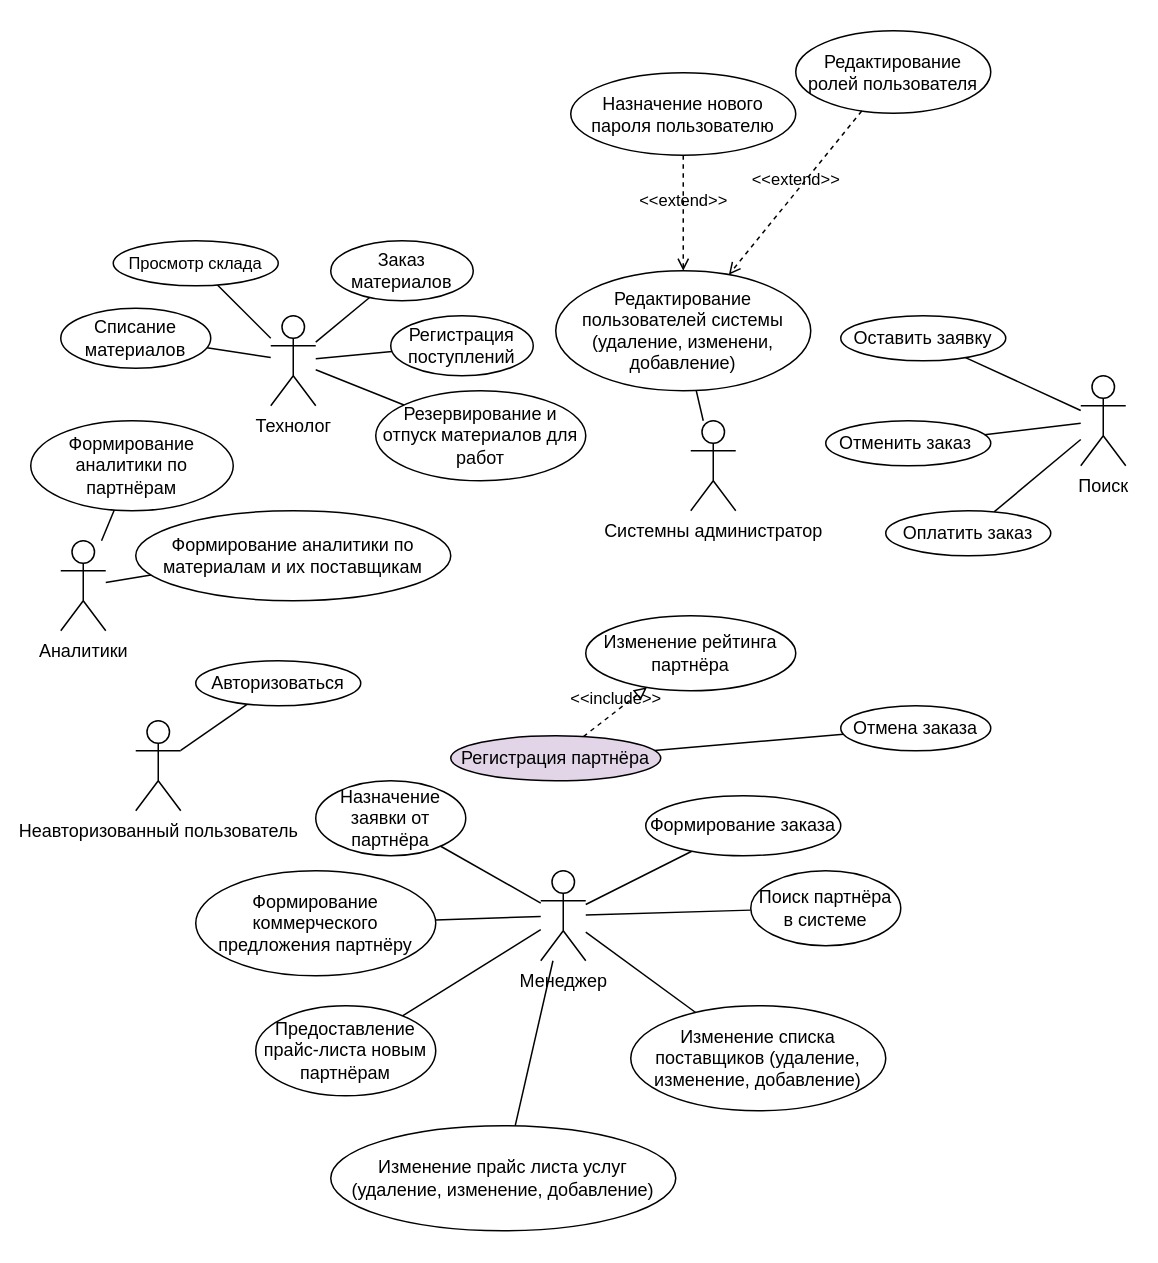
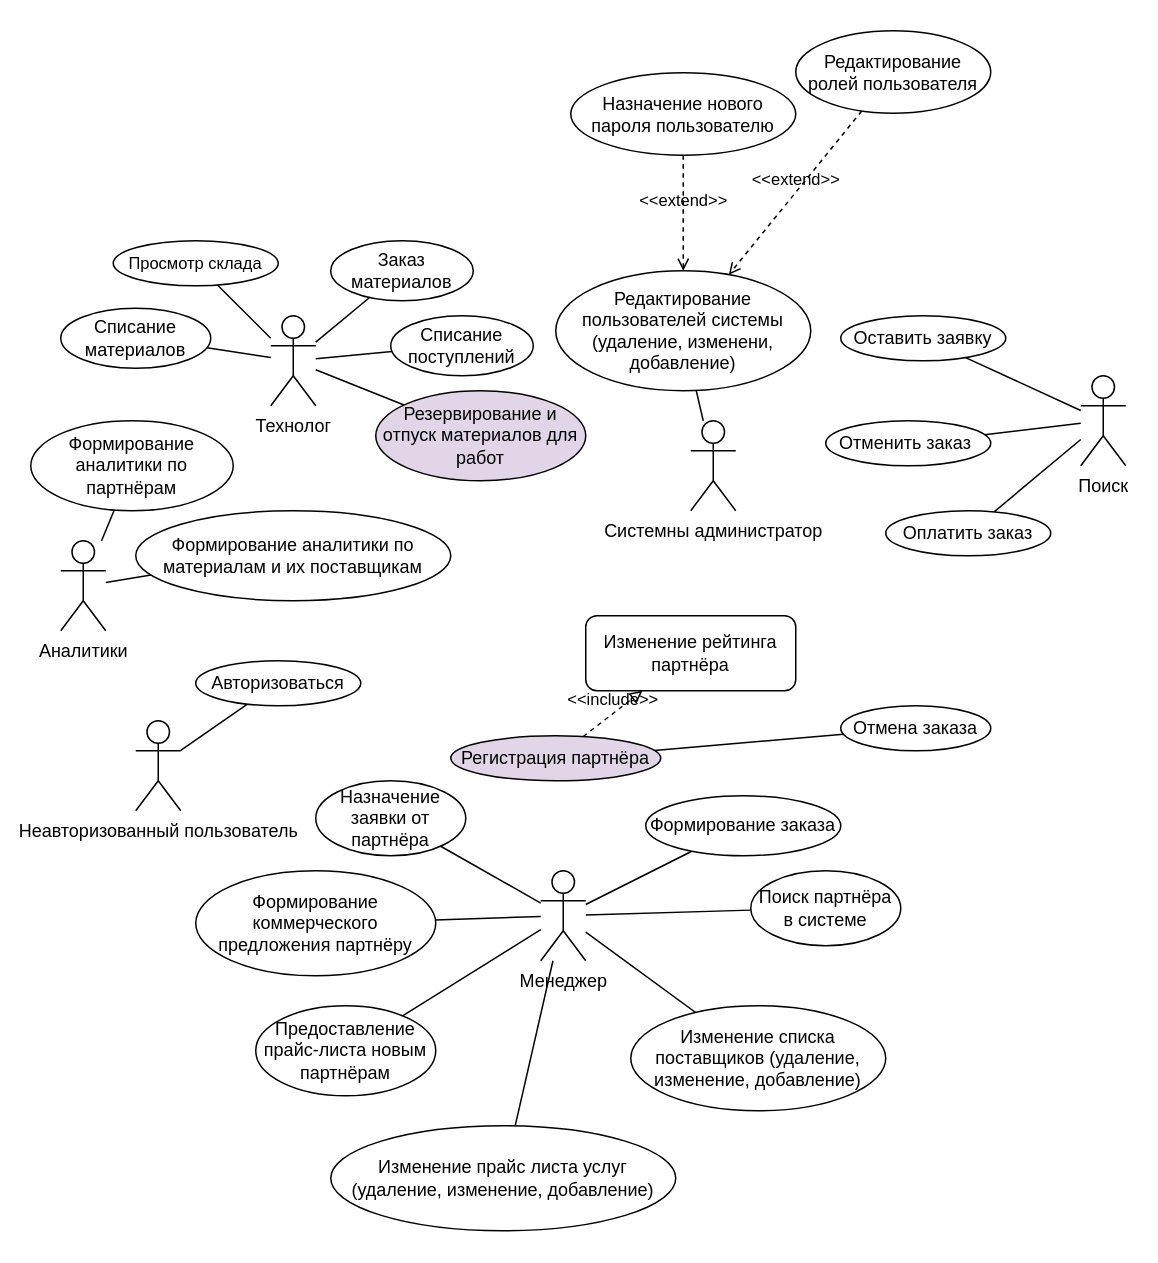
(462, 346) -> (462, 346)
(481, 436) -> (481, 436)
(691, 653) -> (691, 653)
